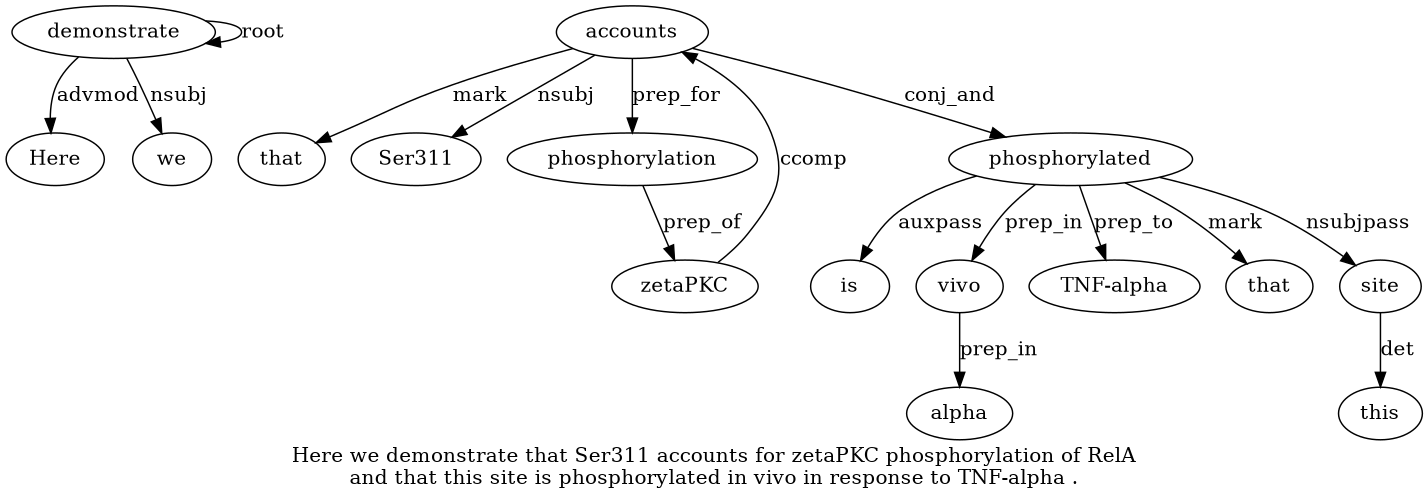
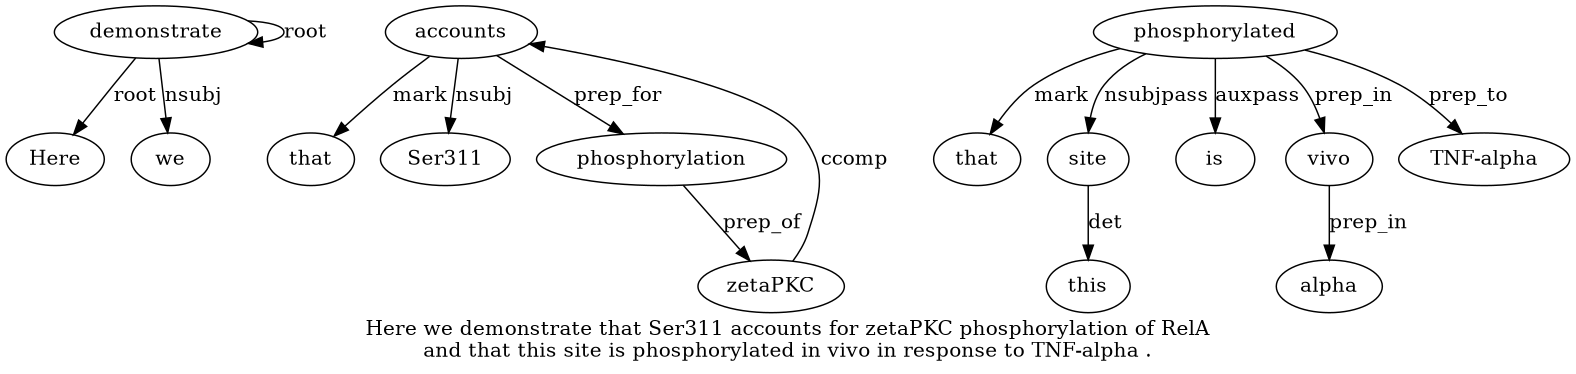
(843, 88) -> none
(98, 96) -> (136, 96)
